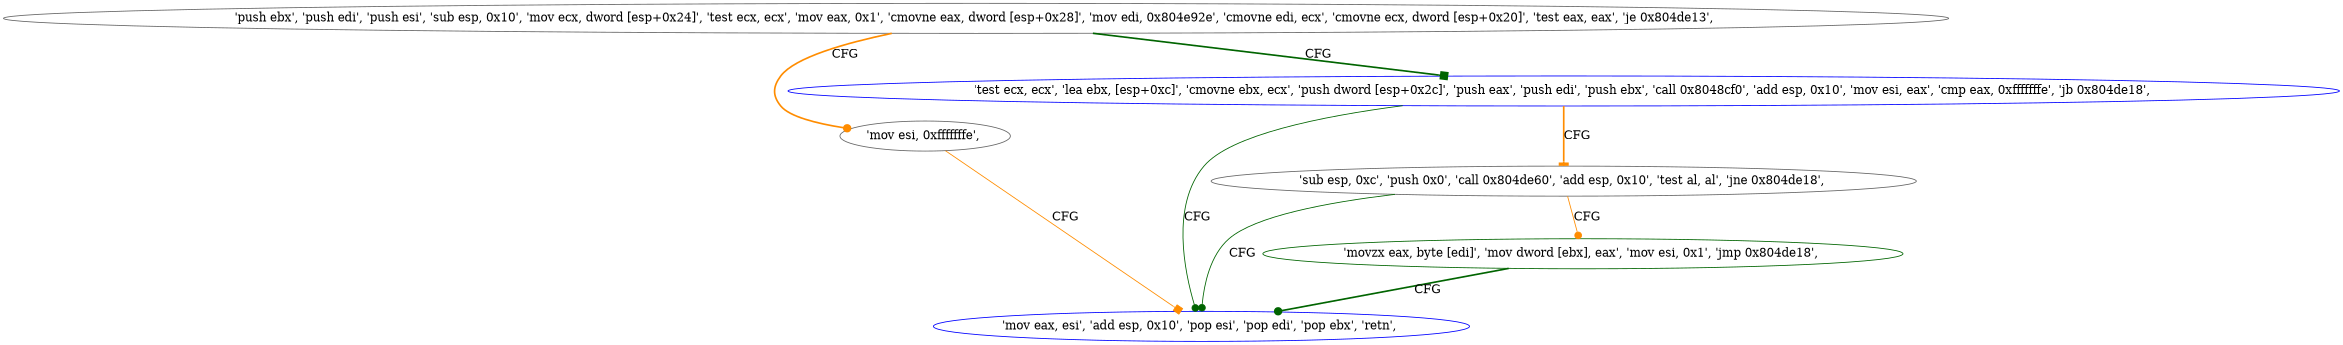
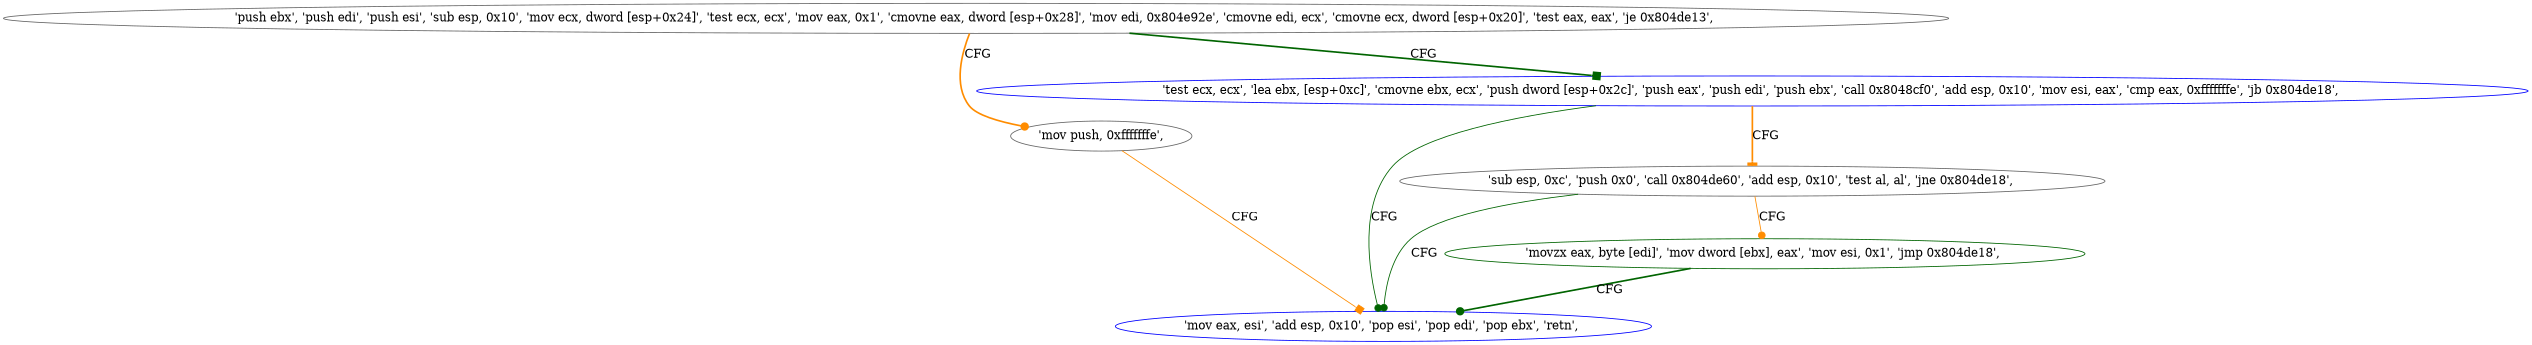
(925, 136) -> (1101, 136)
